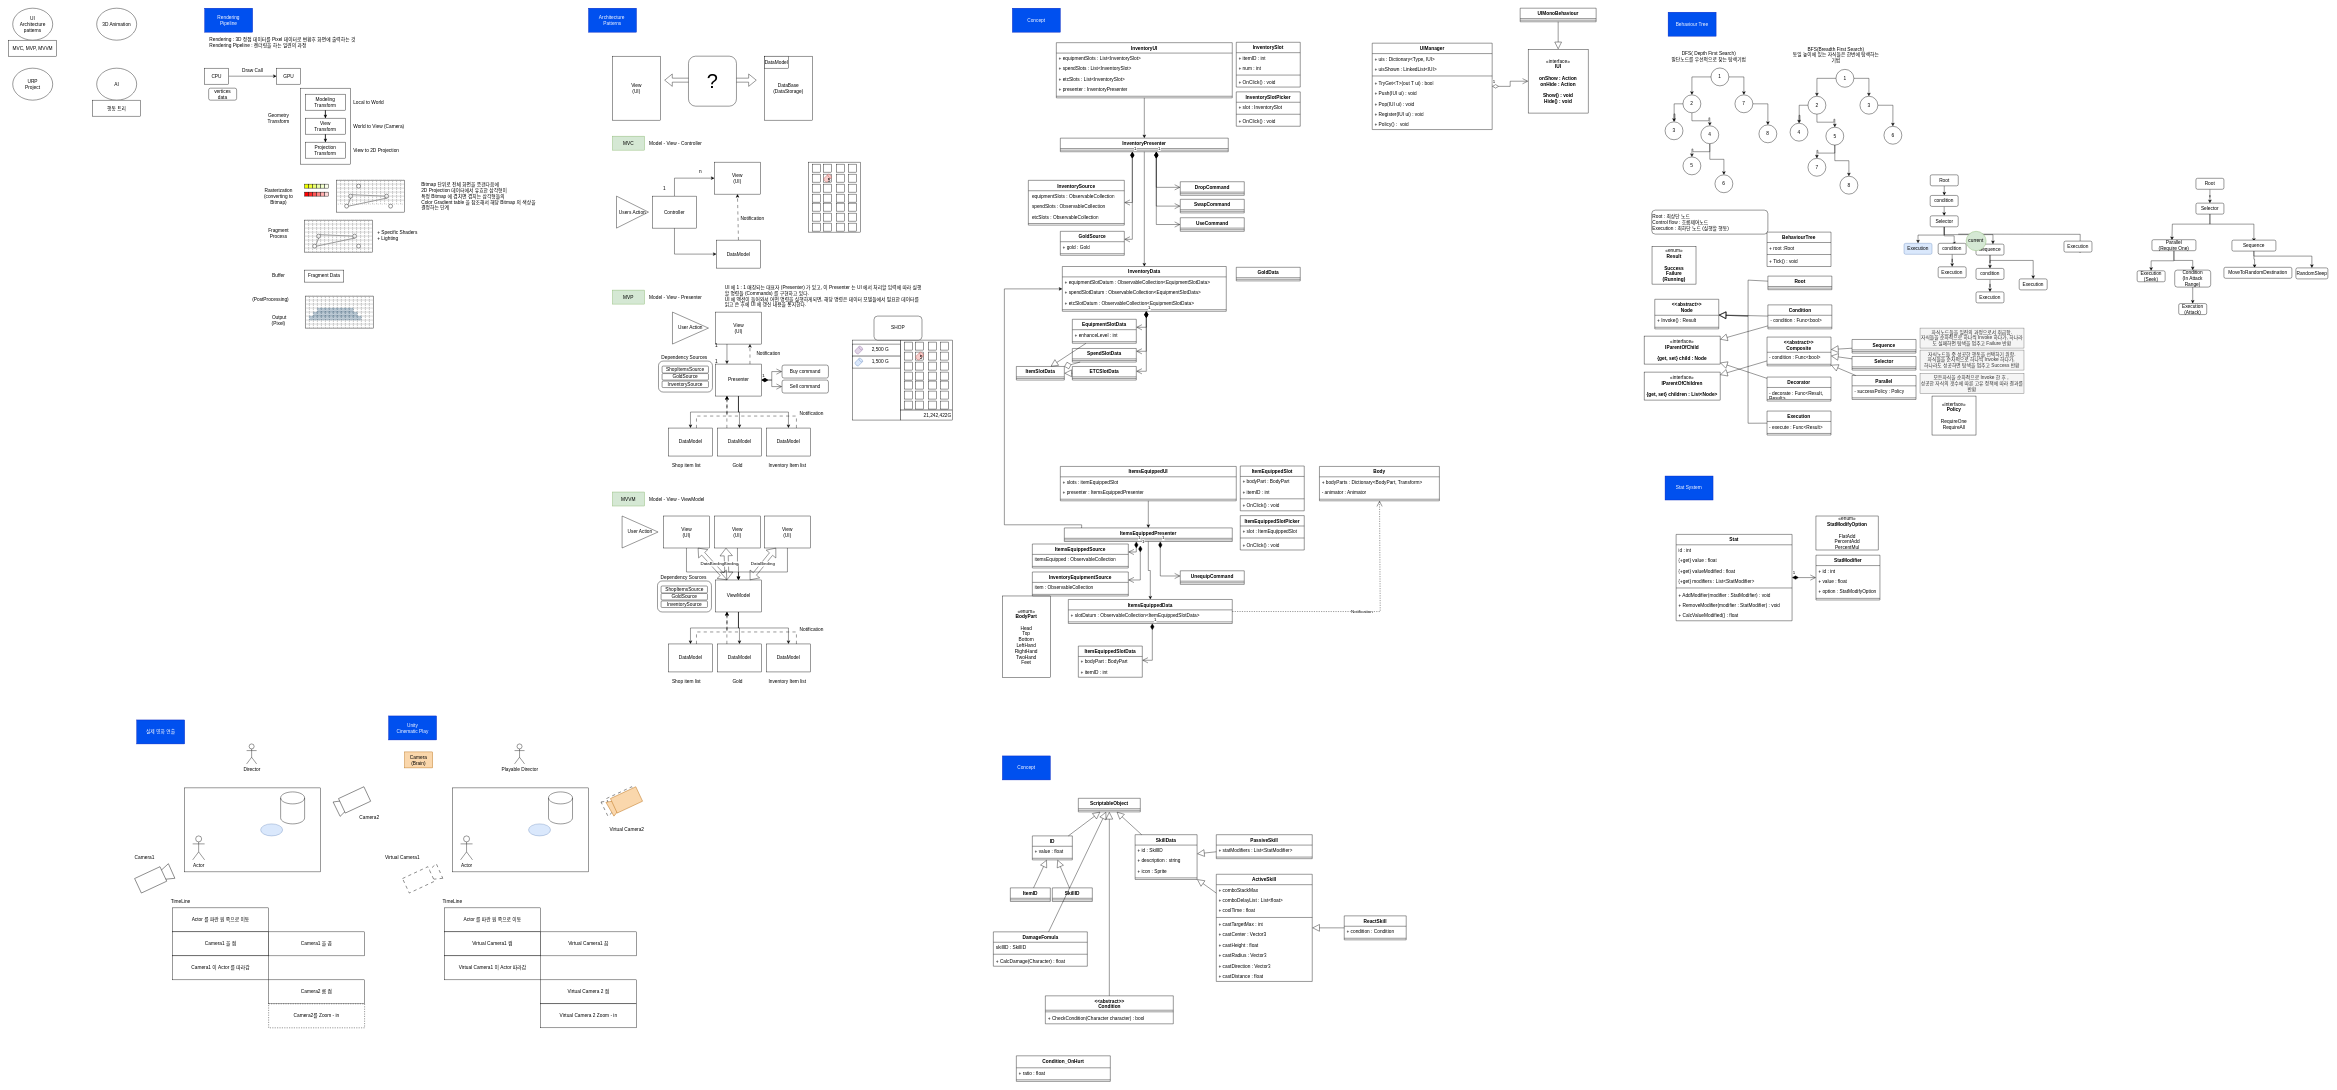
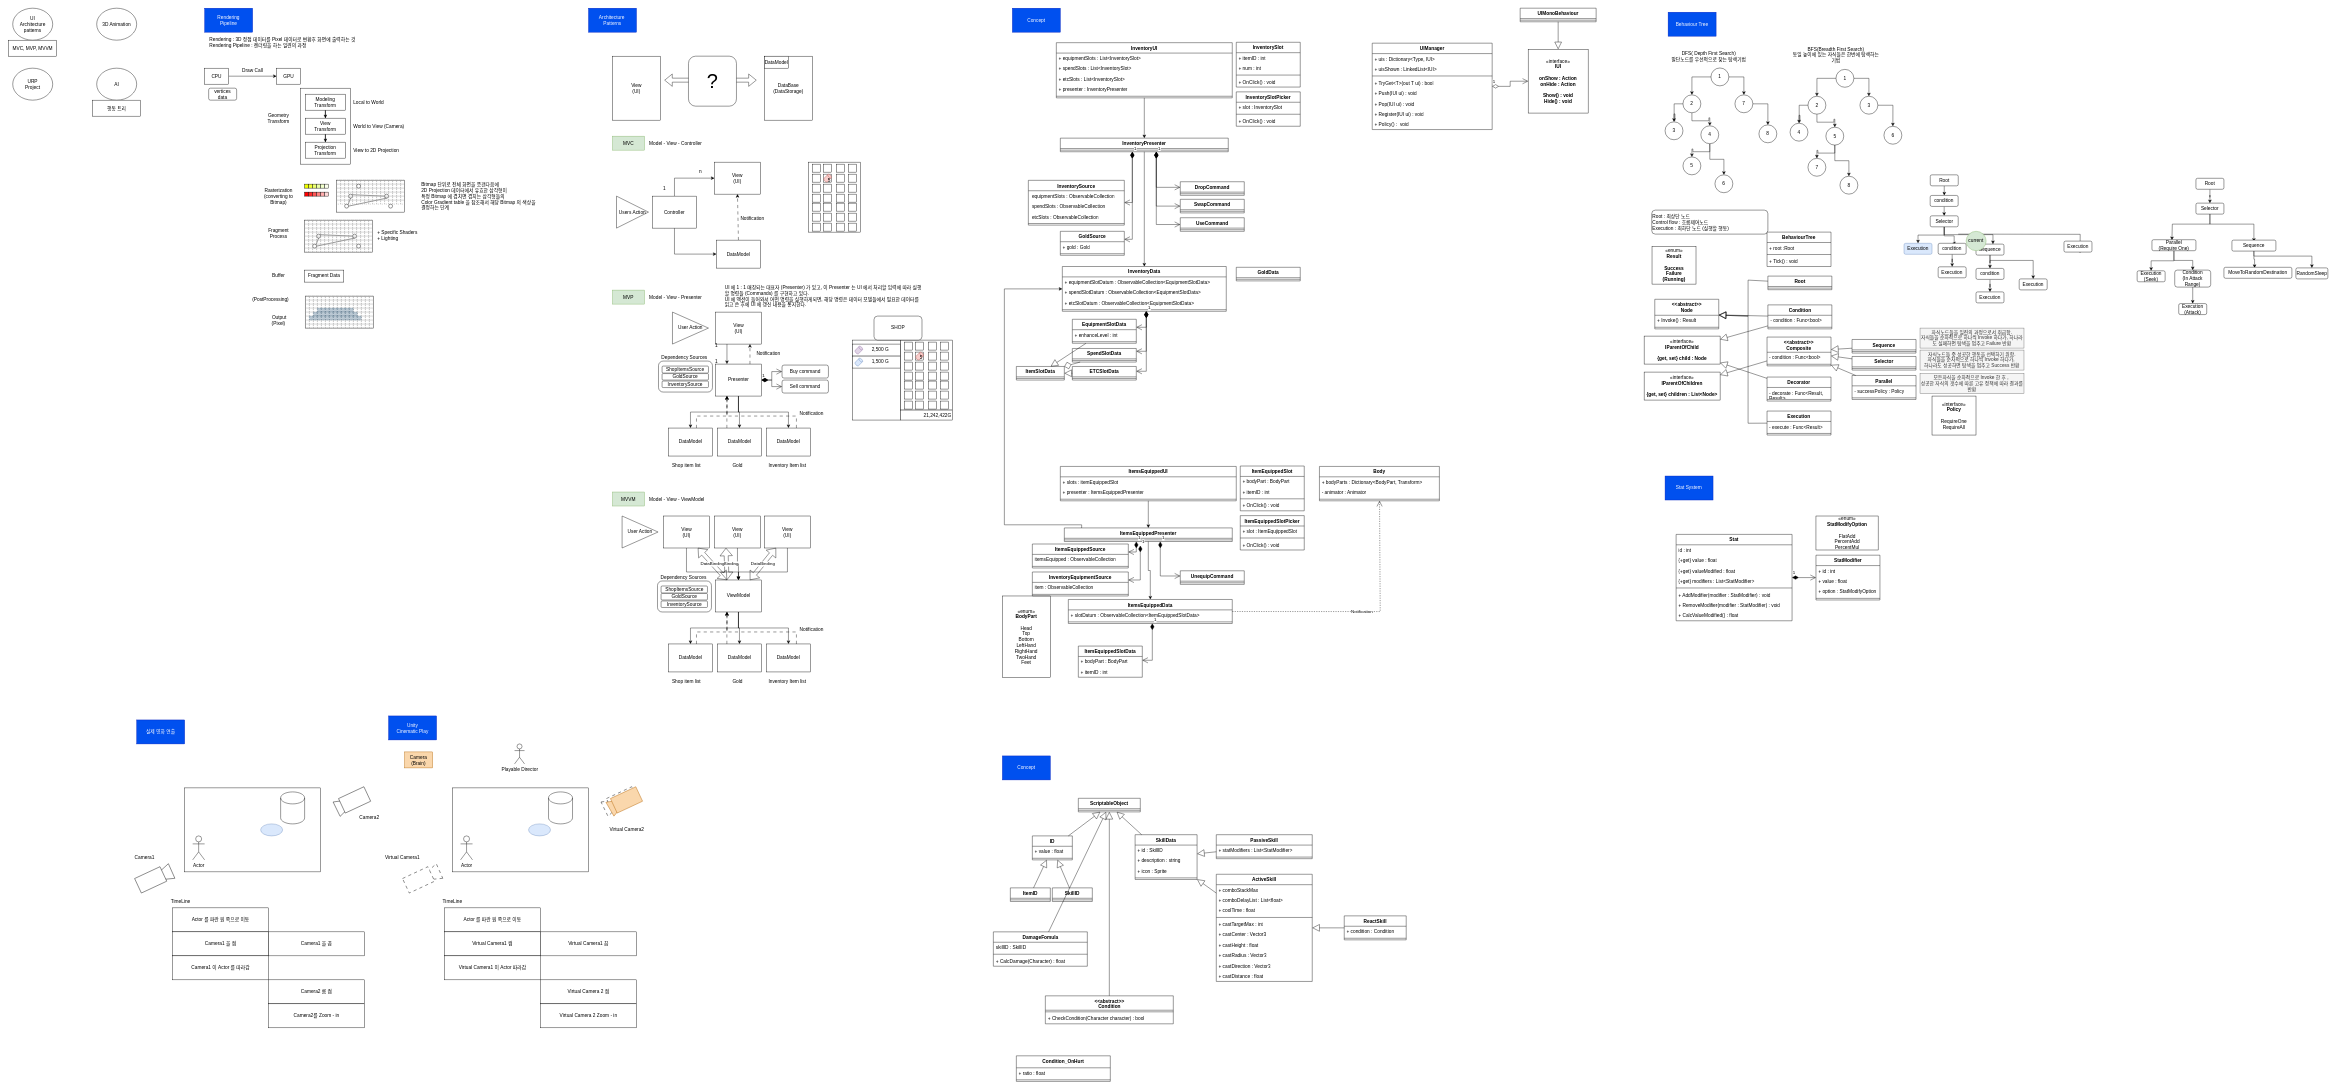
(251, 754) -> none
(316, 1016) -> (316, 1016)
